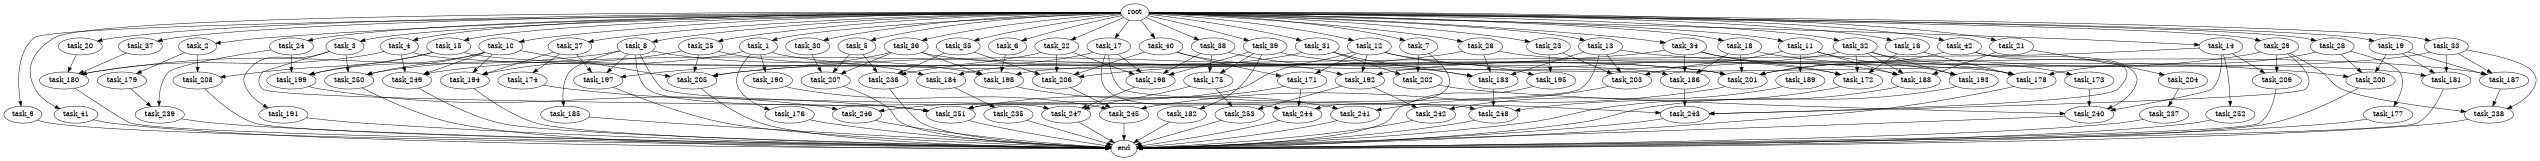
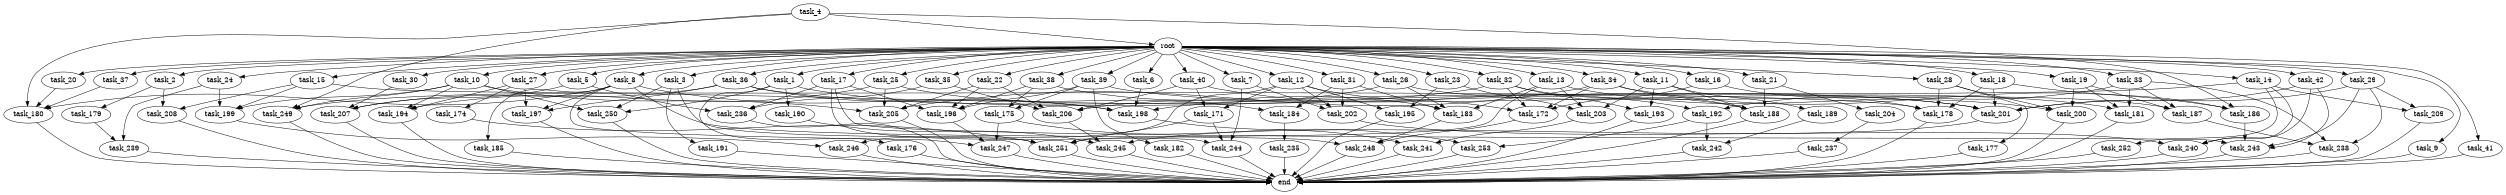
(769, 16) -> (989, 29)
(1365, 61) -> (1314, 96)
(2089, 81) -> none
